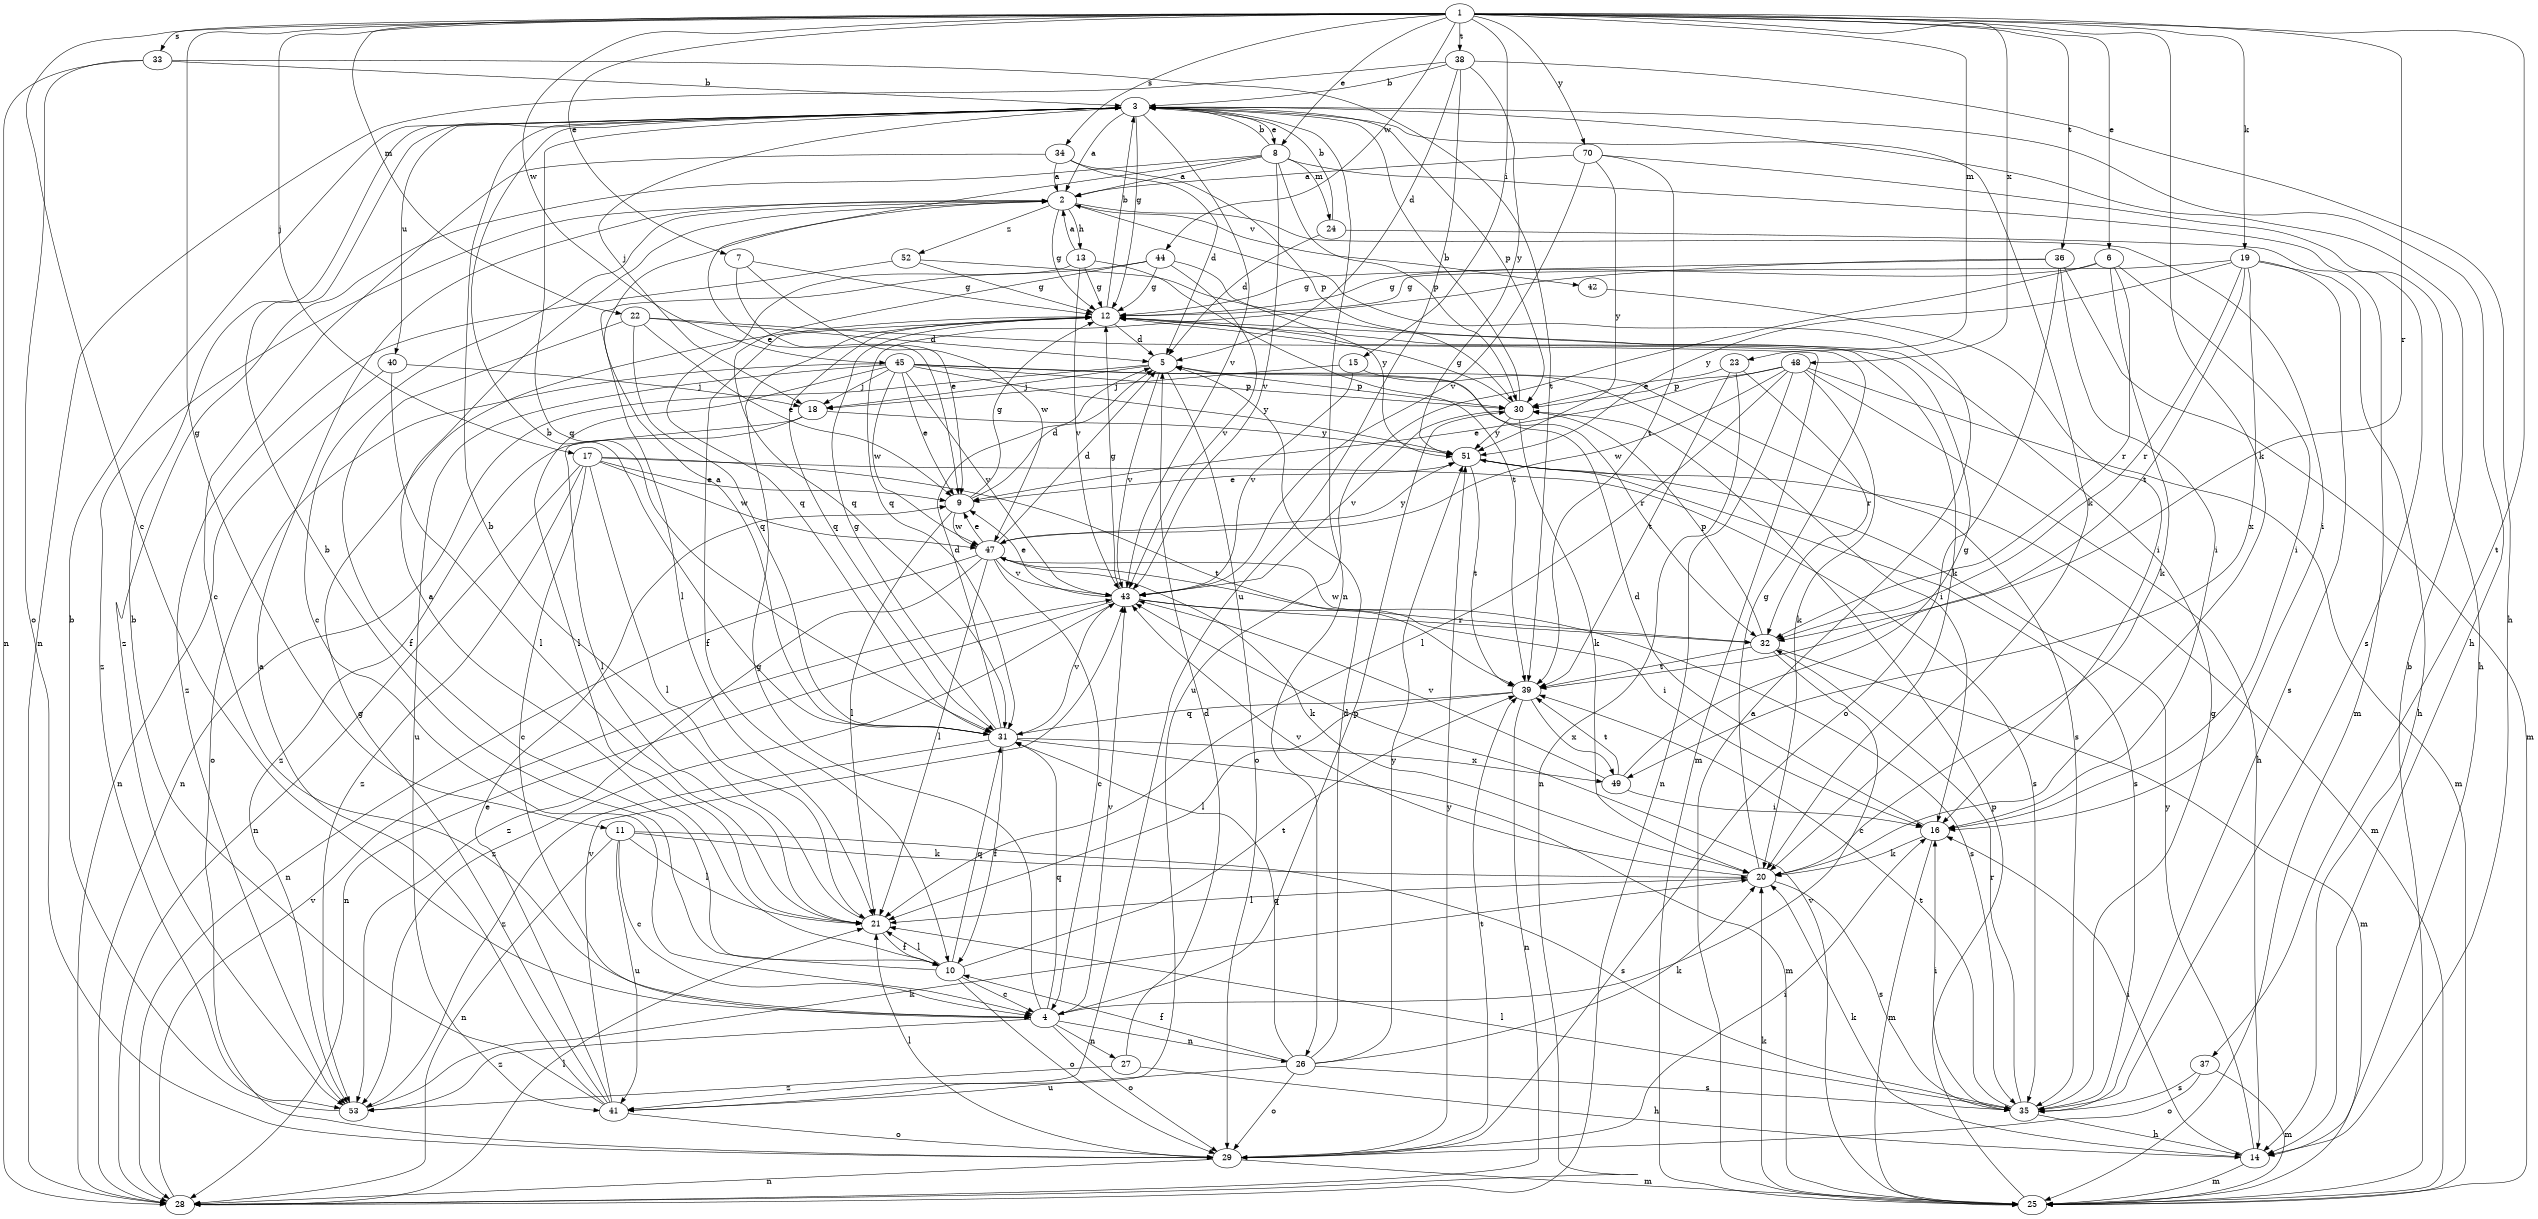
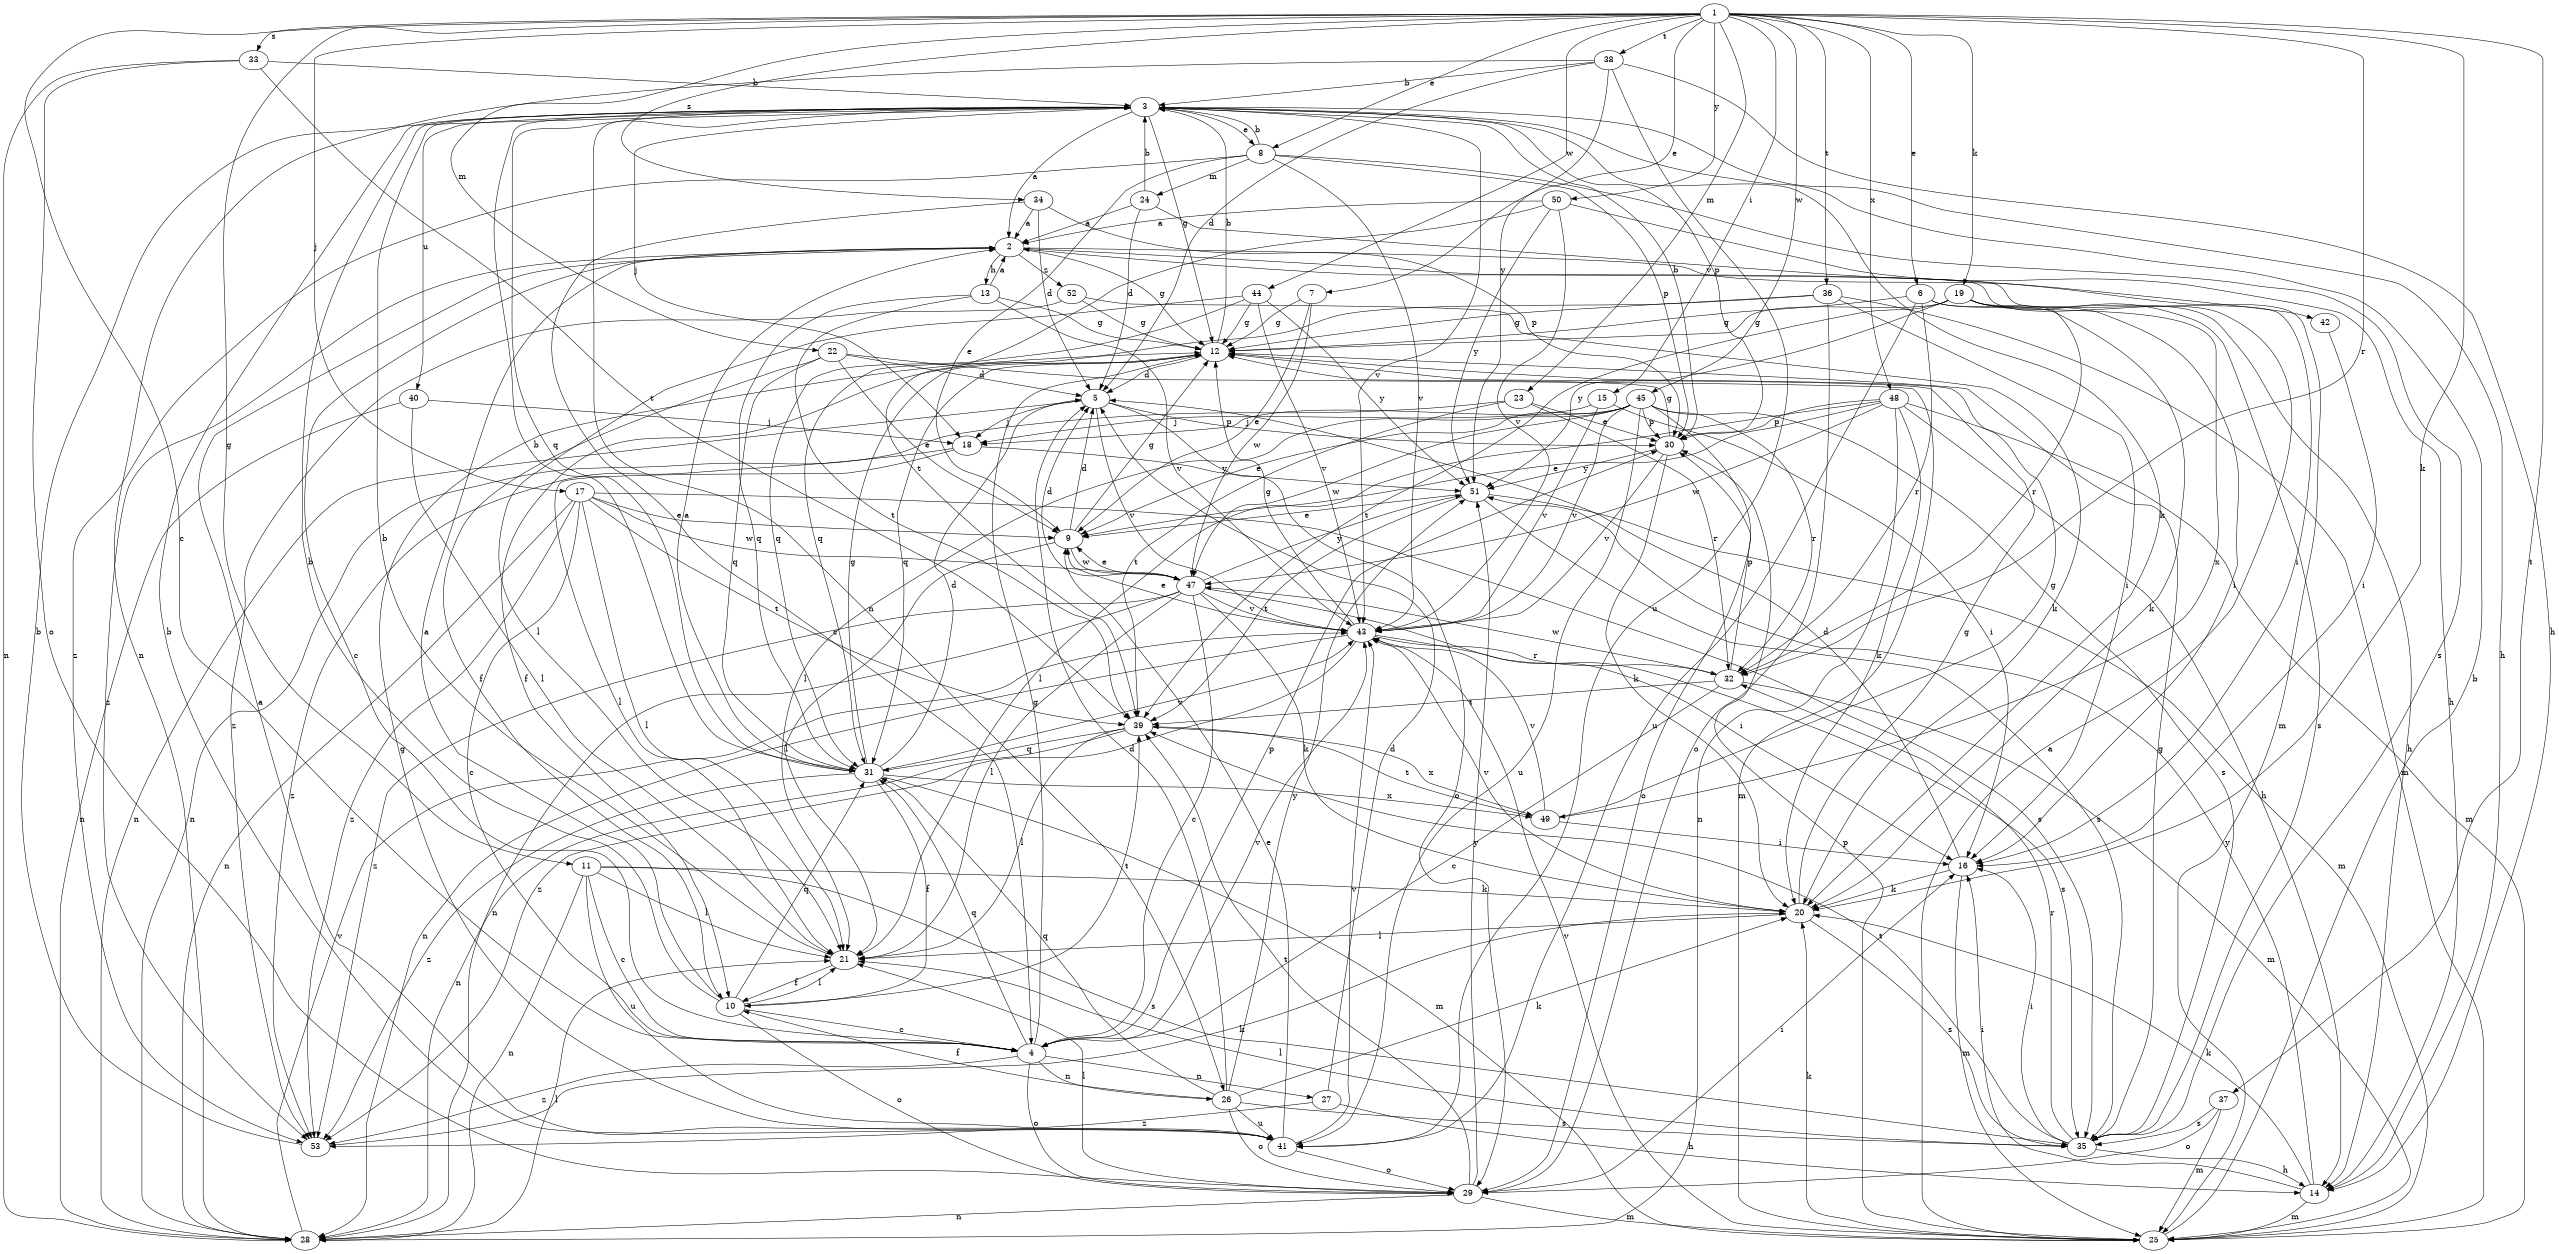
(1588, 154) -> (1557, 200)
(1171, 175) -> (1085, 221)
(1181, 409) -> none
